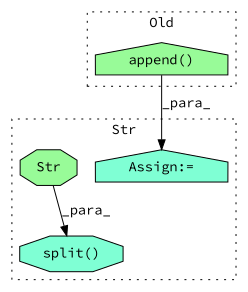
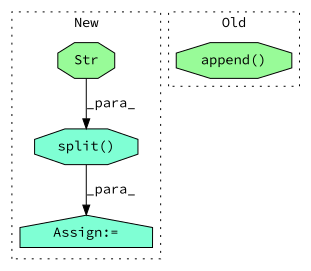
(162, 60) -> (234, 60)
(162, 107) -> (86, 185)
(124, 130) -> (86, 23)
